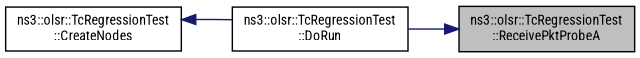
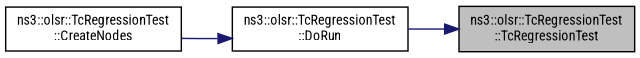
(214, 19) -> (200, 39)
(547, 29) -> (547, 29)
